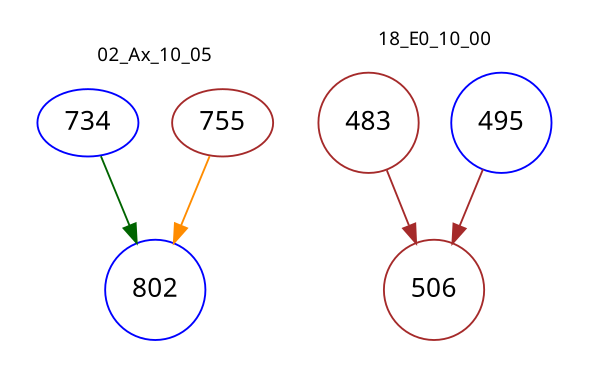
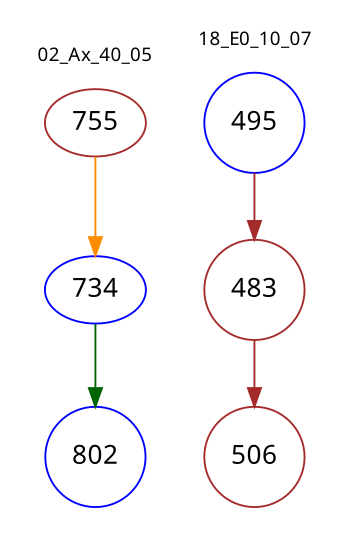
(435, 40) -> (255, 40)
(155, 56) -> (95, 56)
(195, 191) -> (95, 197)
(471, 198) -> (254, 197)
